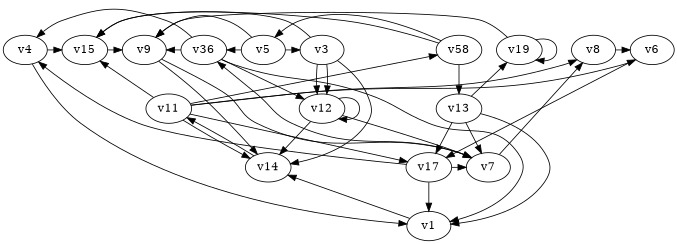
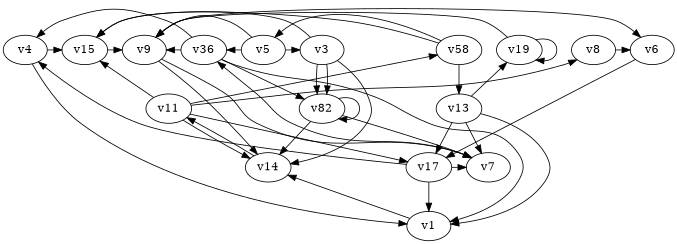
(498, 87) -> (406, 9)
(322, 109) -> (322, 109)
(530, 120) -> none
